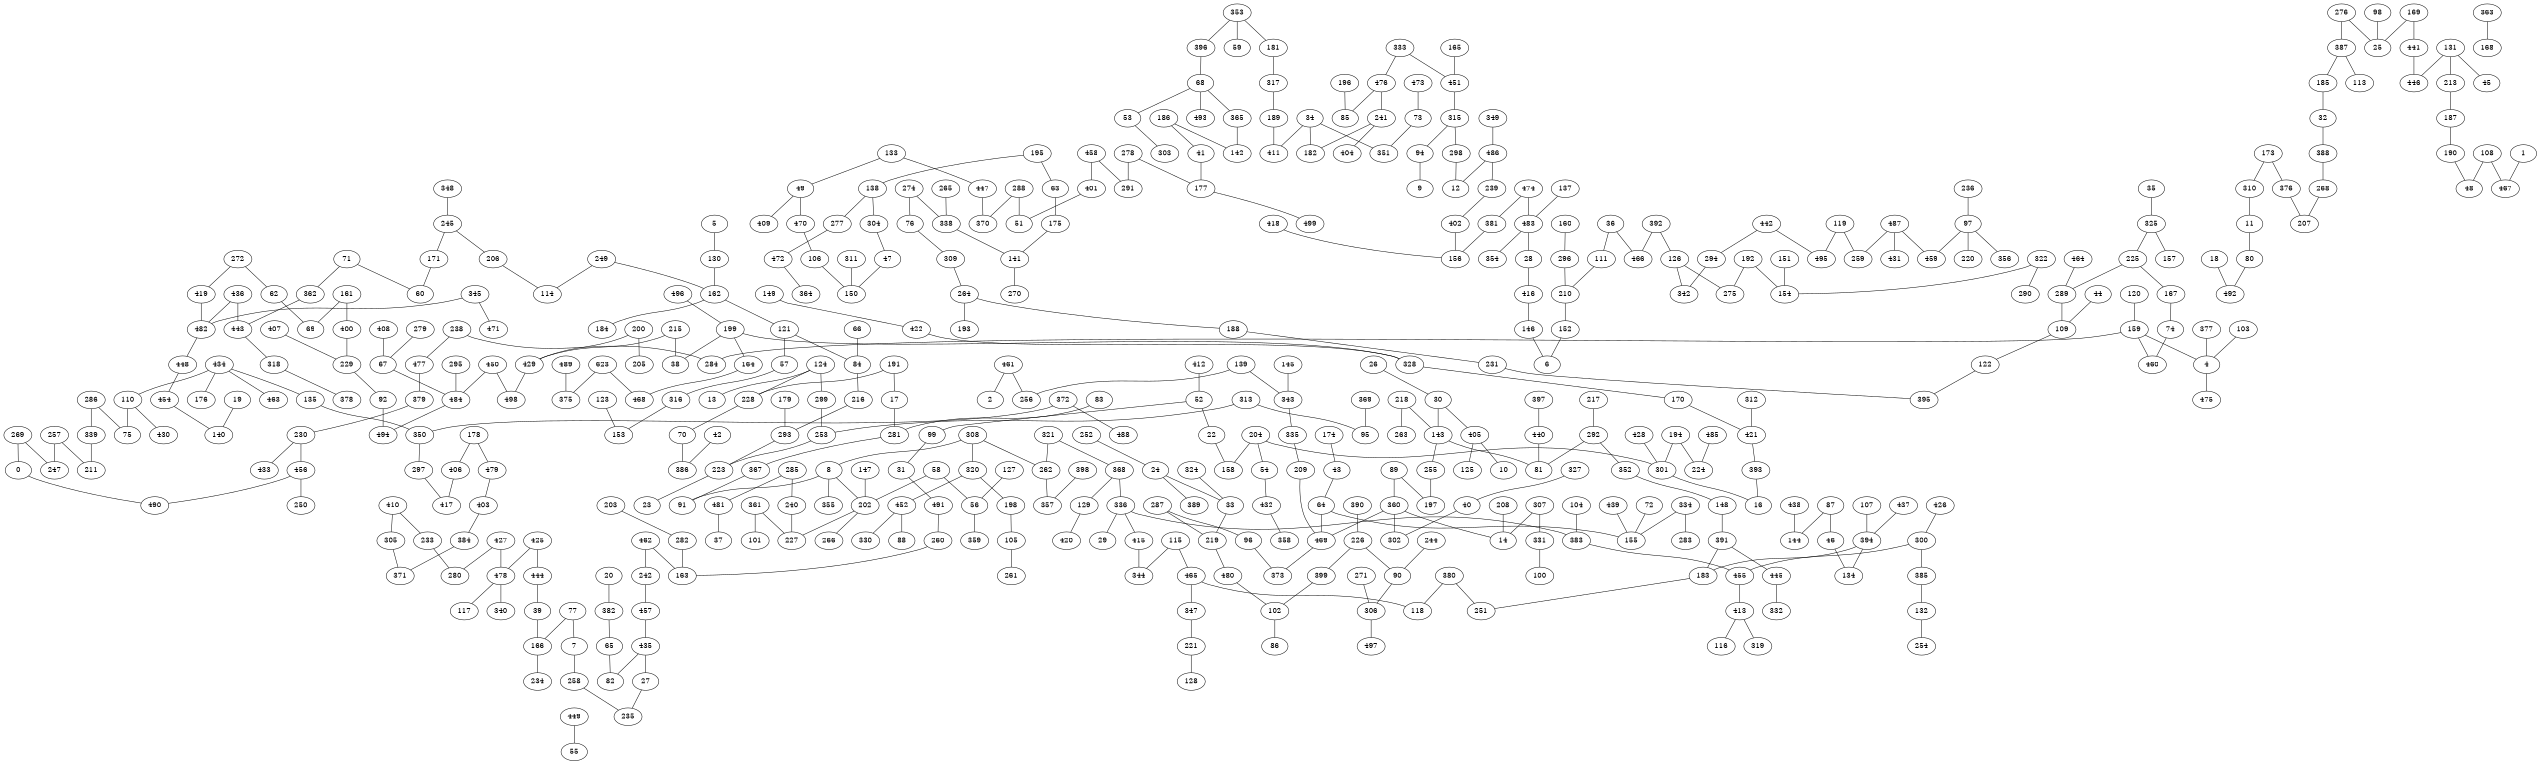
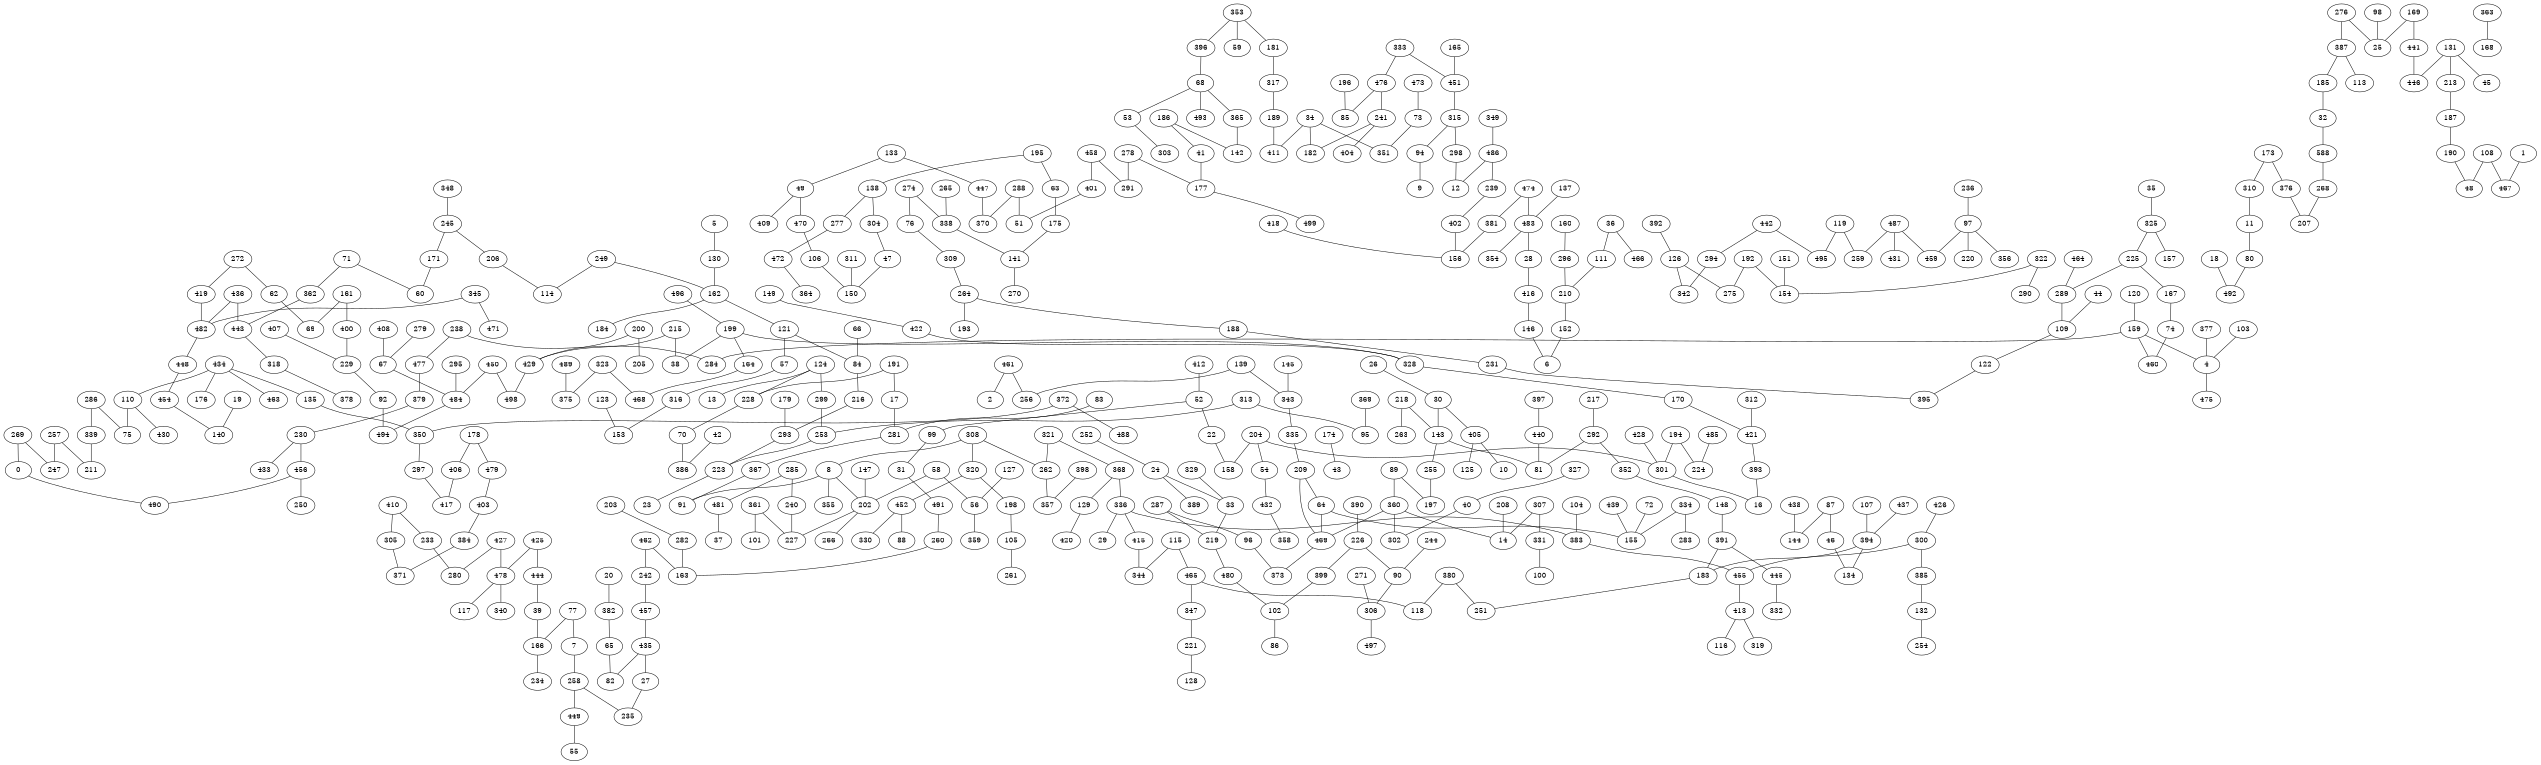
(2323, 154) -> (2323, 154)
(1647, 241) -> none
(603, 365) -> (603, 365)
(1192, 470) -> (1192, 470)
(1329, 488) -> (1311, 488)
none -> (574, 699)
